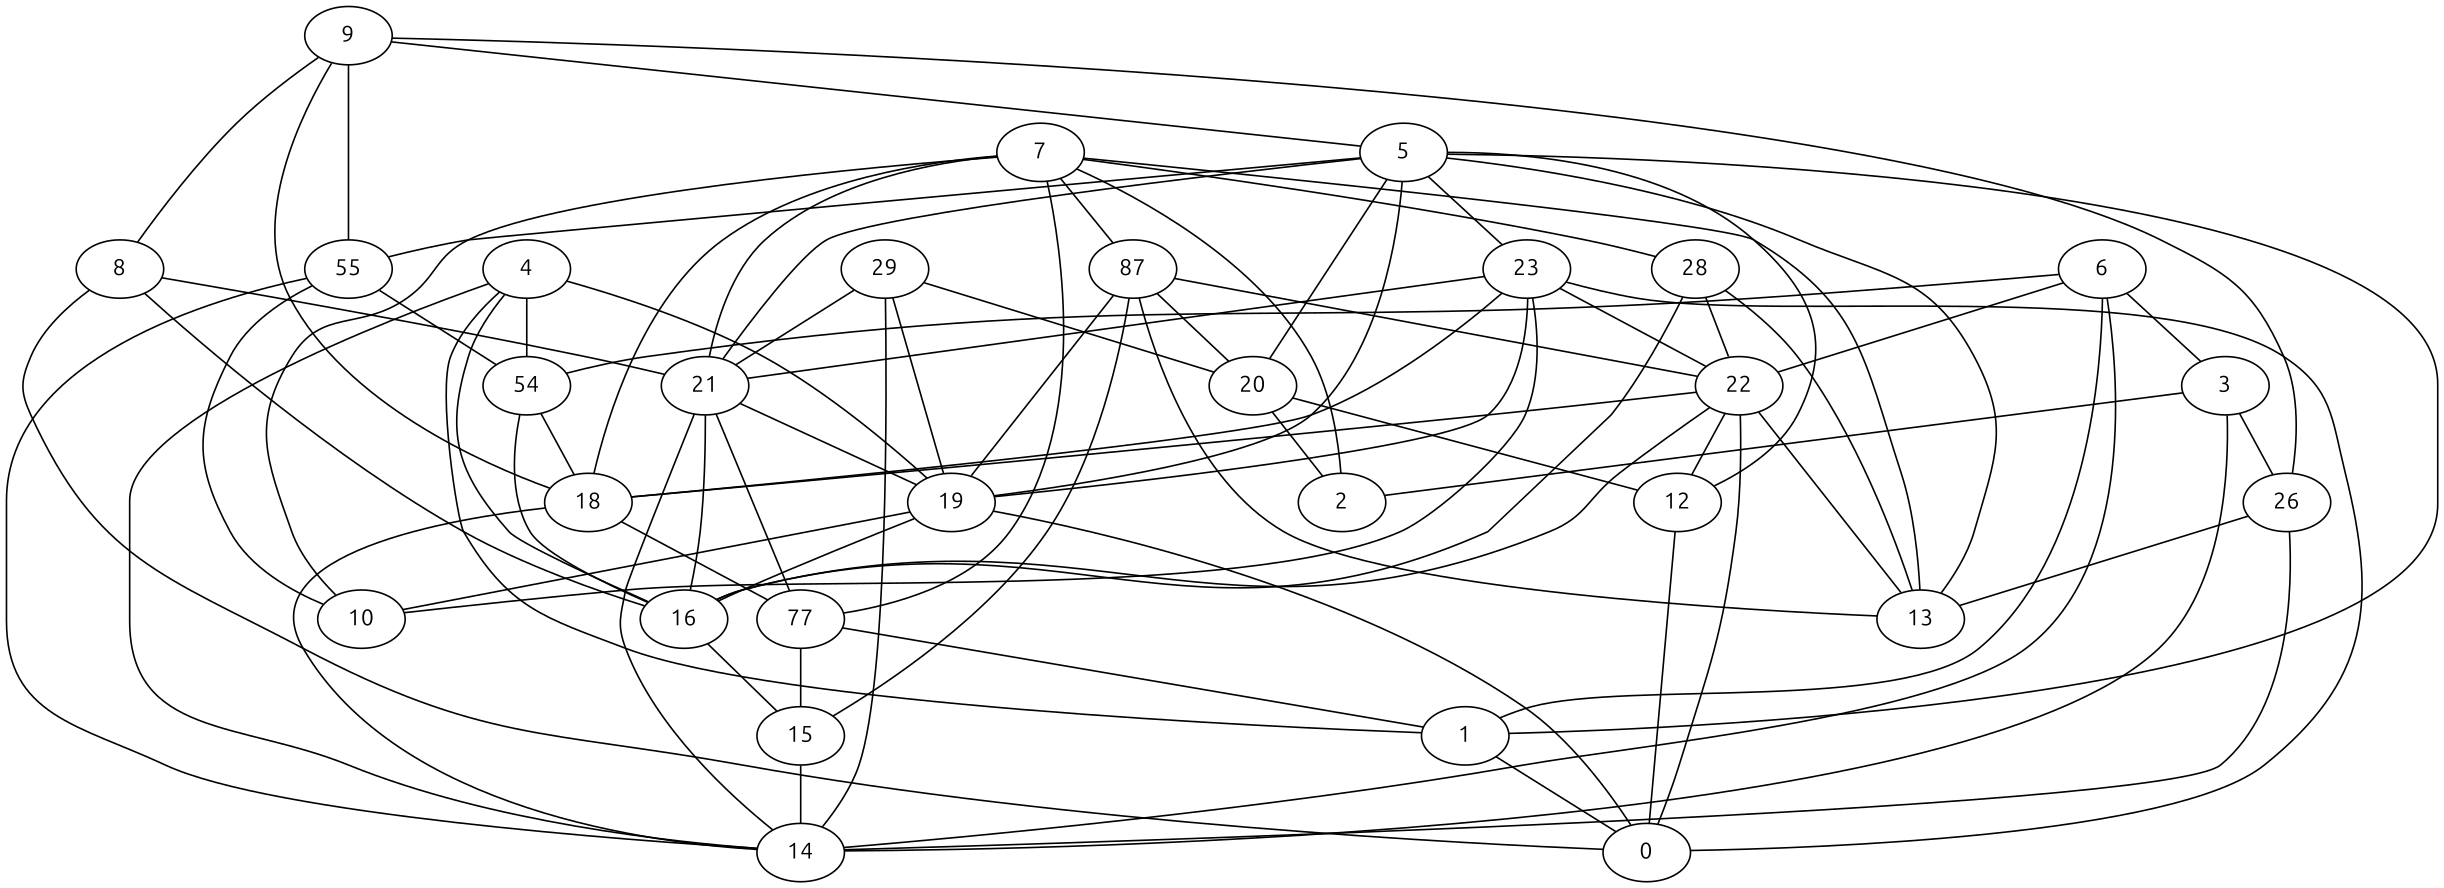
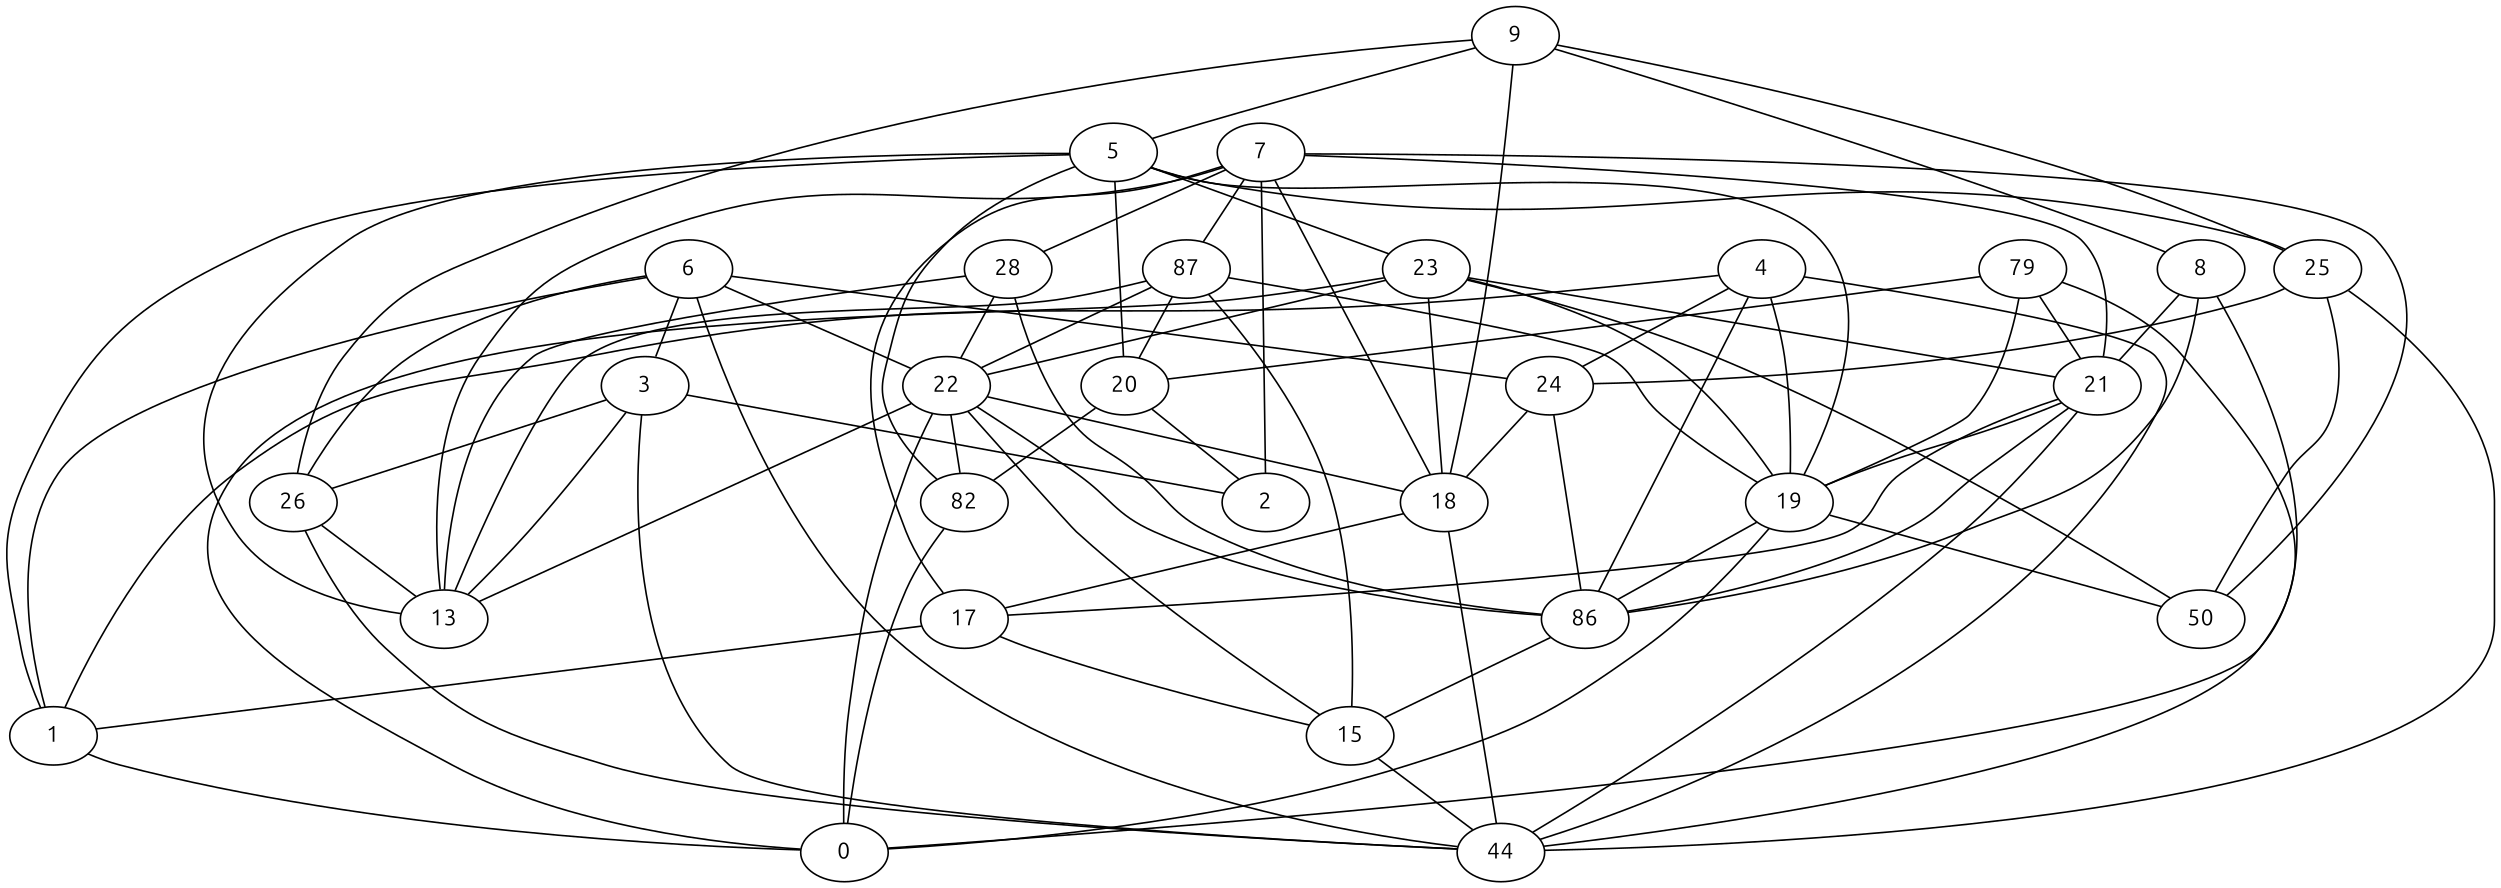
(1014, 202) -> none
(348, 269) -> (2318, 269)
(885, 269) -> (2023, 269)
none -> (451, 333)
(527, 386) -> (1550, 386)
(1678, 502) -> (964, 502)
none -> (550, 506)
none -> (1113, 563)
(361, 619) -> (2201, 619)
(684, 619) -> (1585, 619)
(801, 619) -> (964, 619)
(801, 853) -> (1501, 853)
